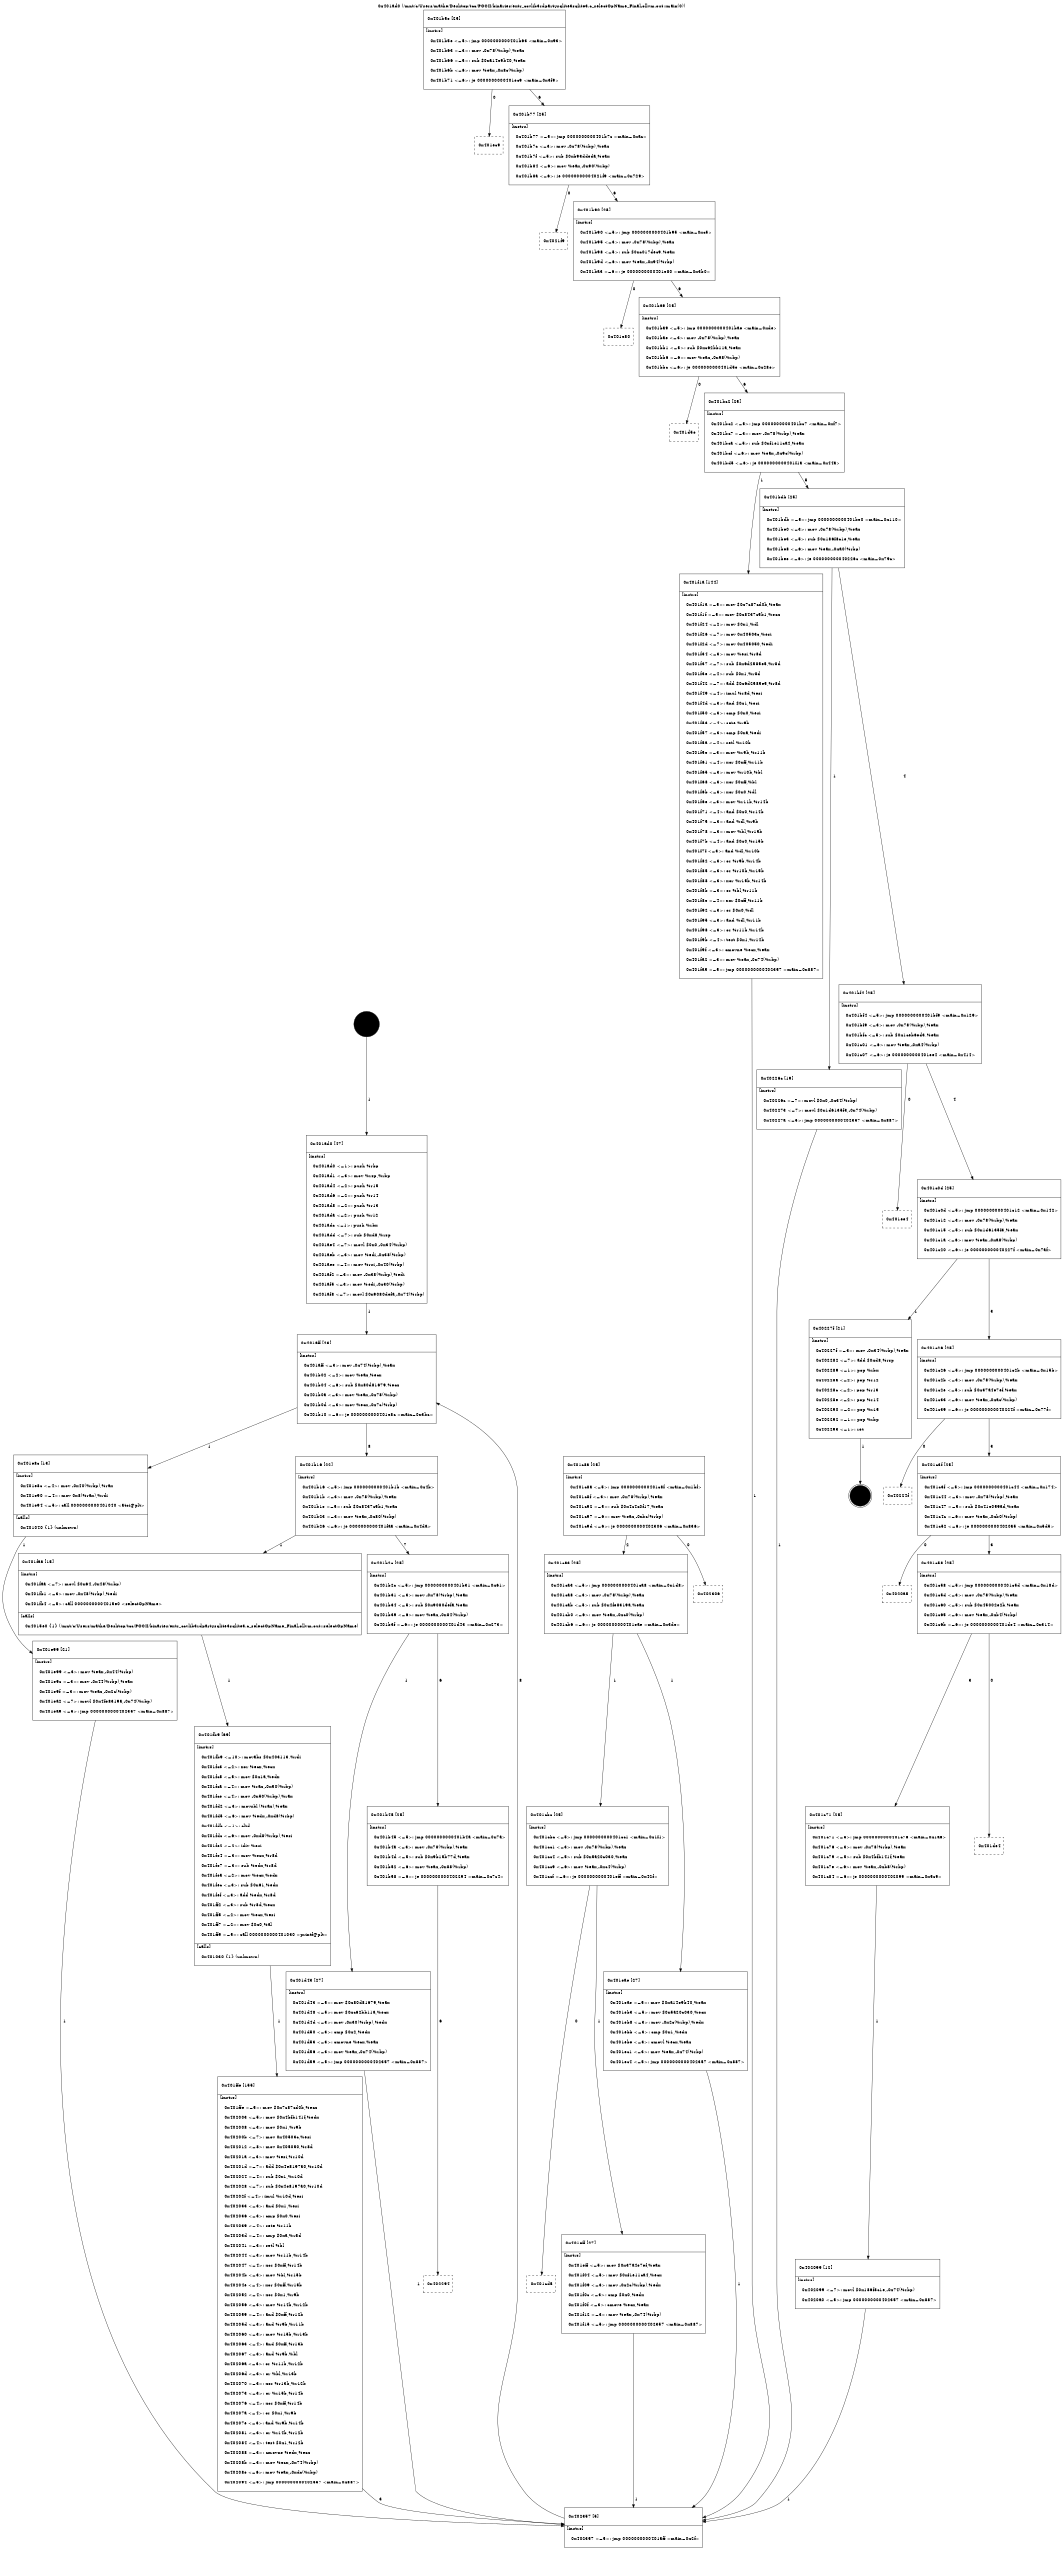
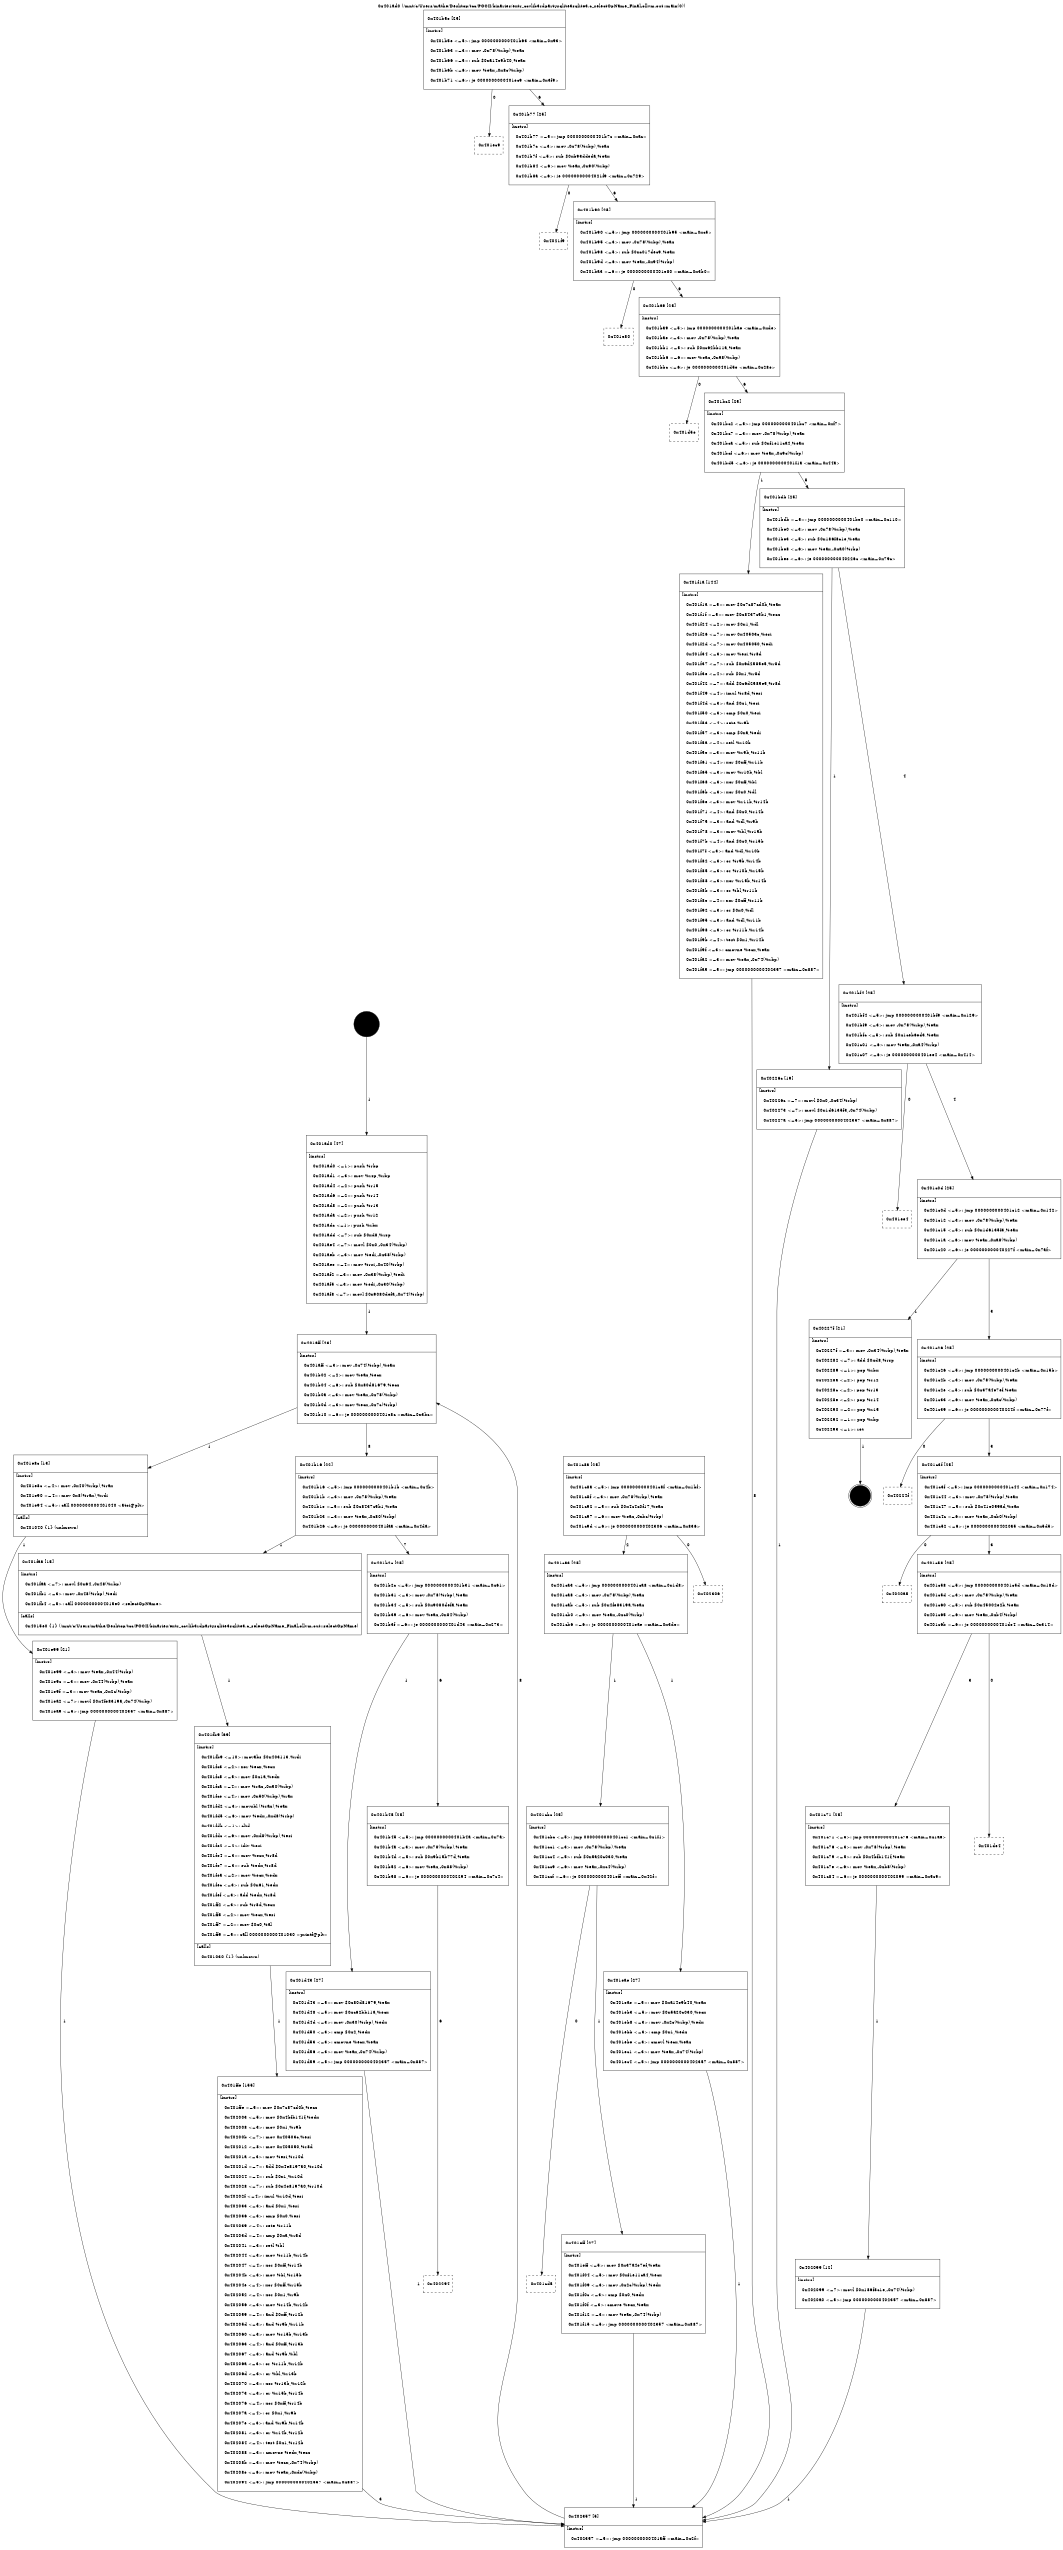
(754, 1496) -> (754, 1496)
